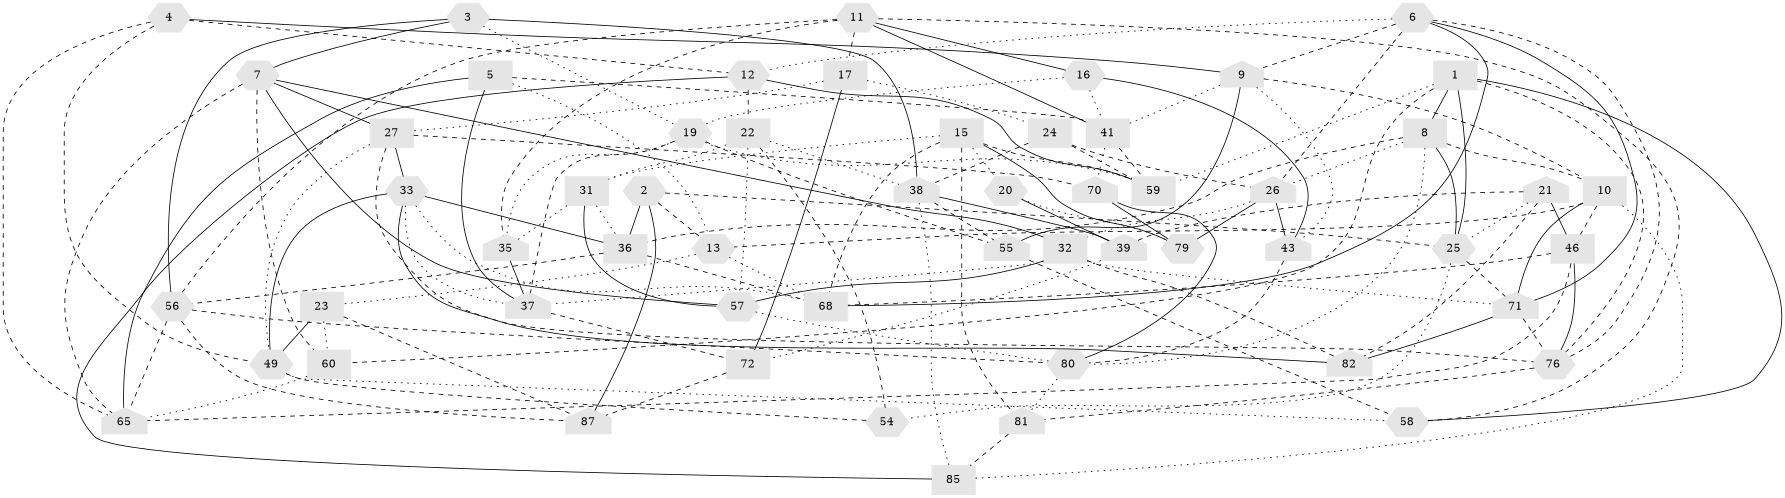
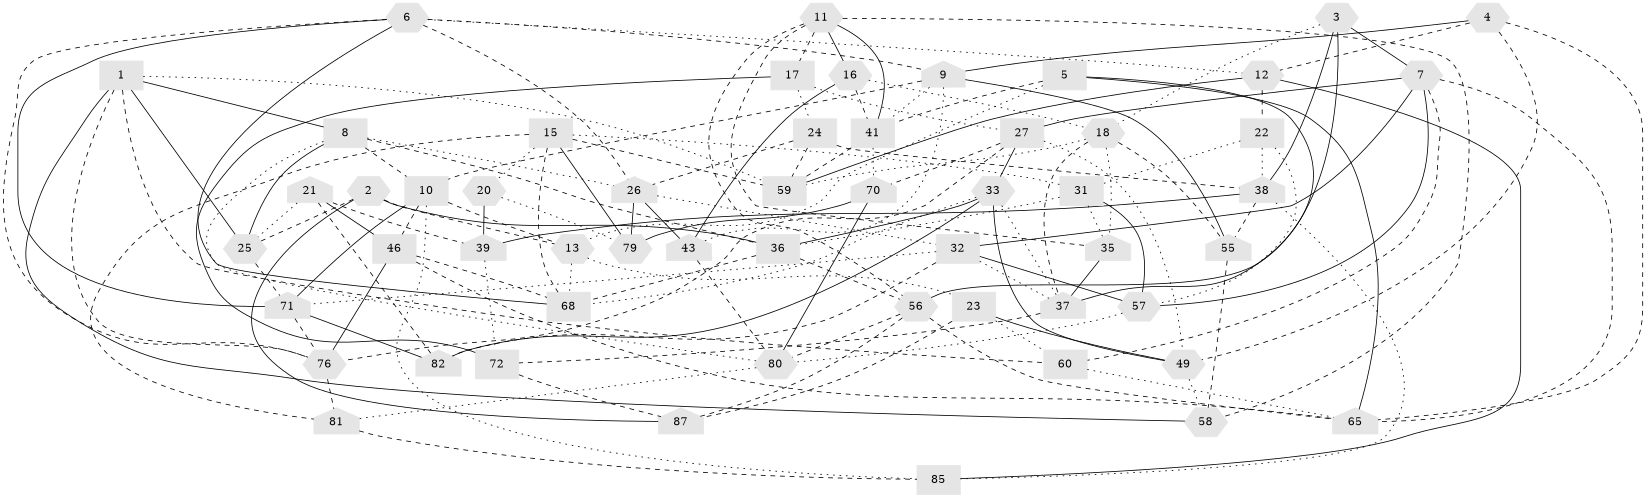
(1096, 104) -> (863, 107)
(690, 133) -> (1103, 133)
(887, 422) -> none
